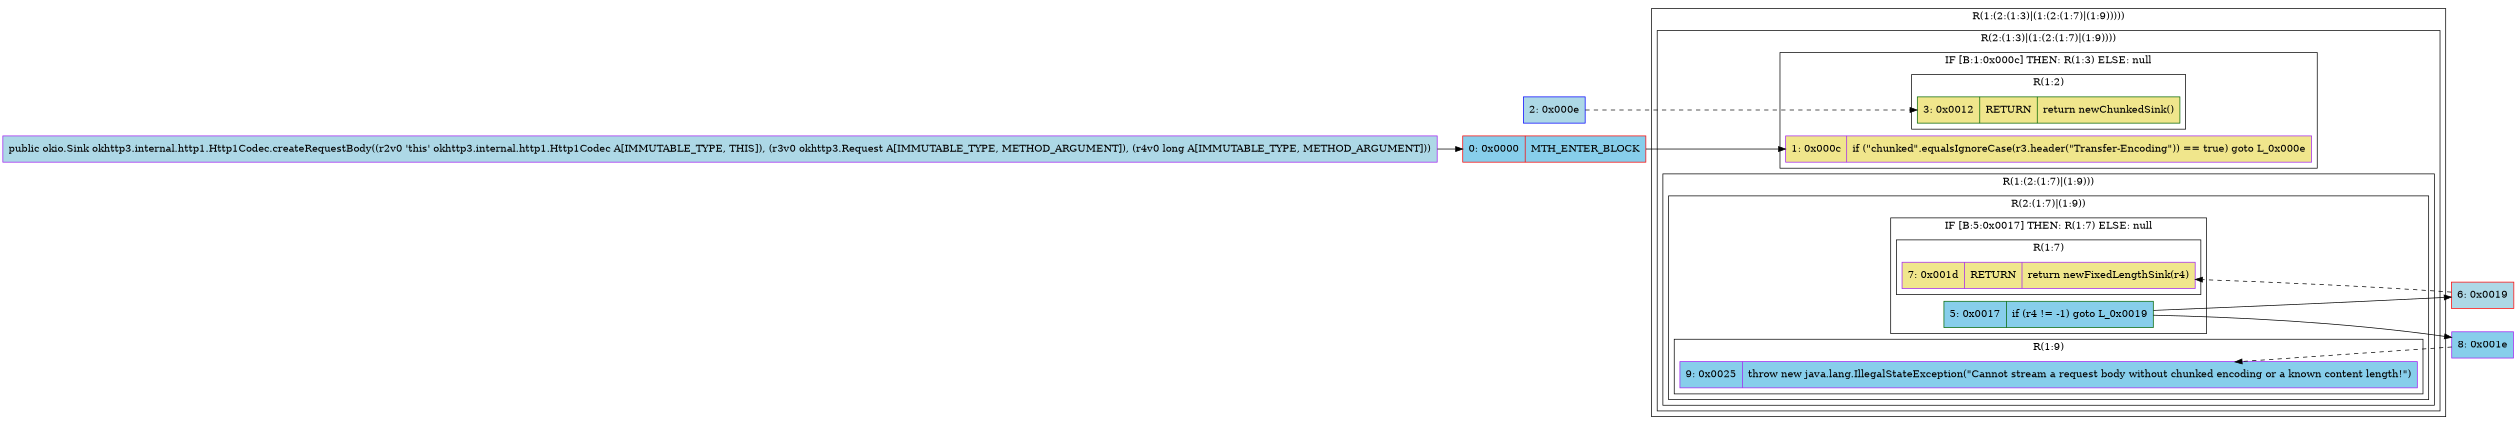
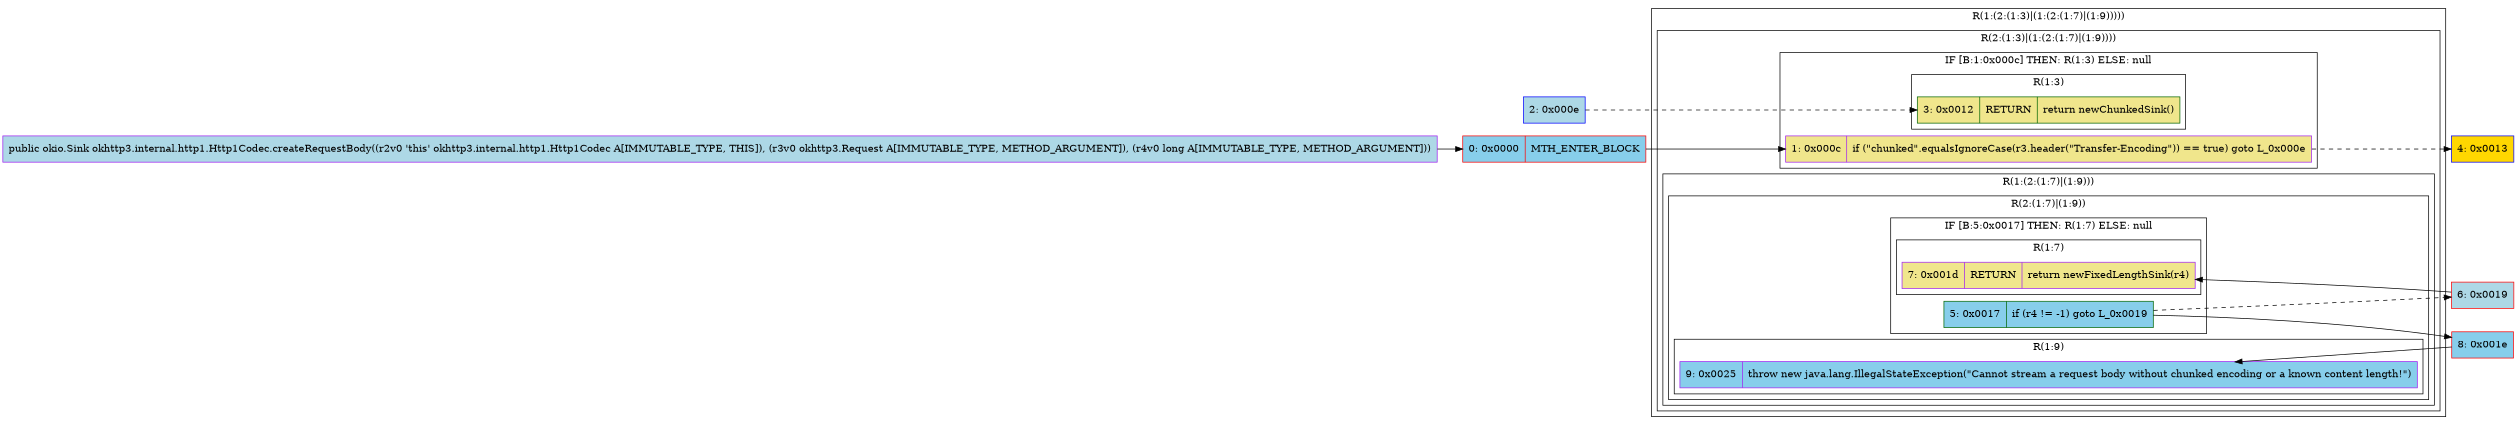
(2049, 83) -> (2049, 83)
none -> (2483, 149)
(2327, 285) -> (2327, 285)
(2299, 304) -> (2299, 304)
(2483, 345) -> (2483, 345)
(2347, 354) -> (2347, 354)
